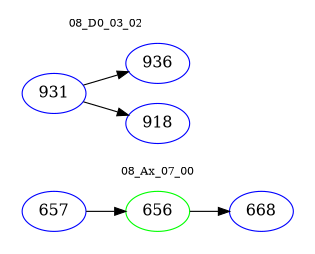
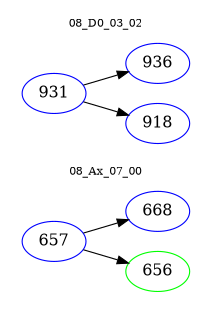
(204, 211) -> (100, 228)
